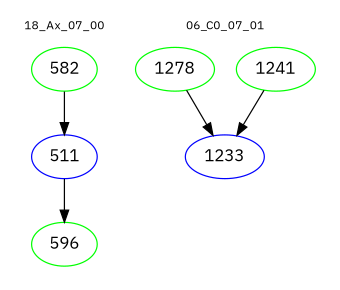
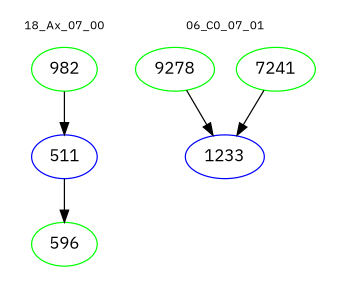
(64, 69) -> (64, 69)
(175, 69) -> (175, 69)
(276, 69) -> (276, 69)
